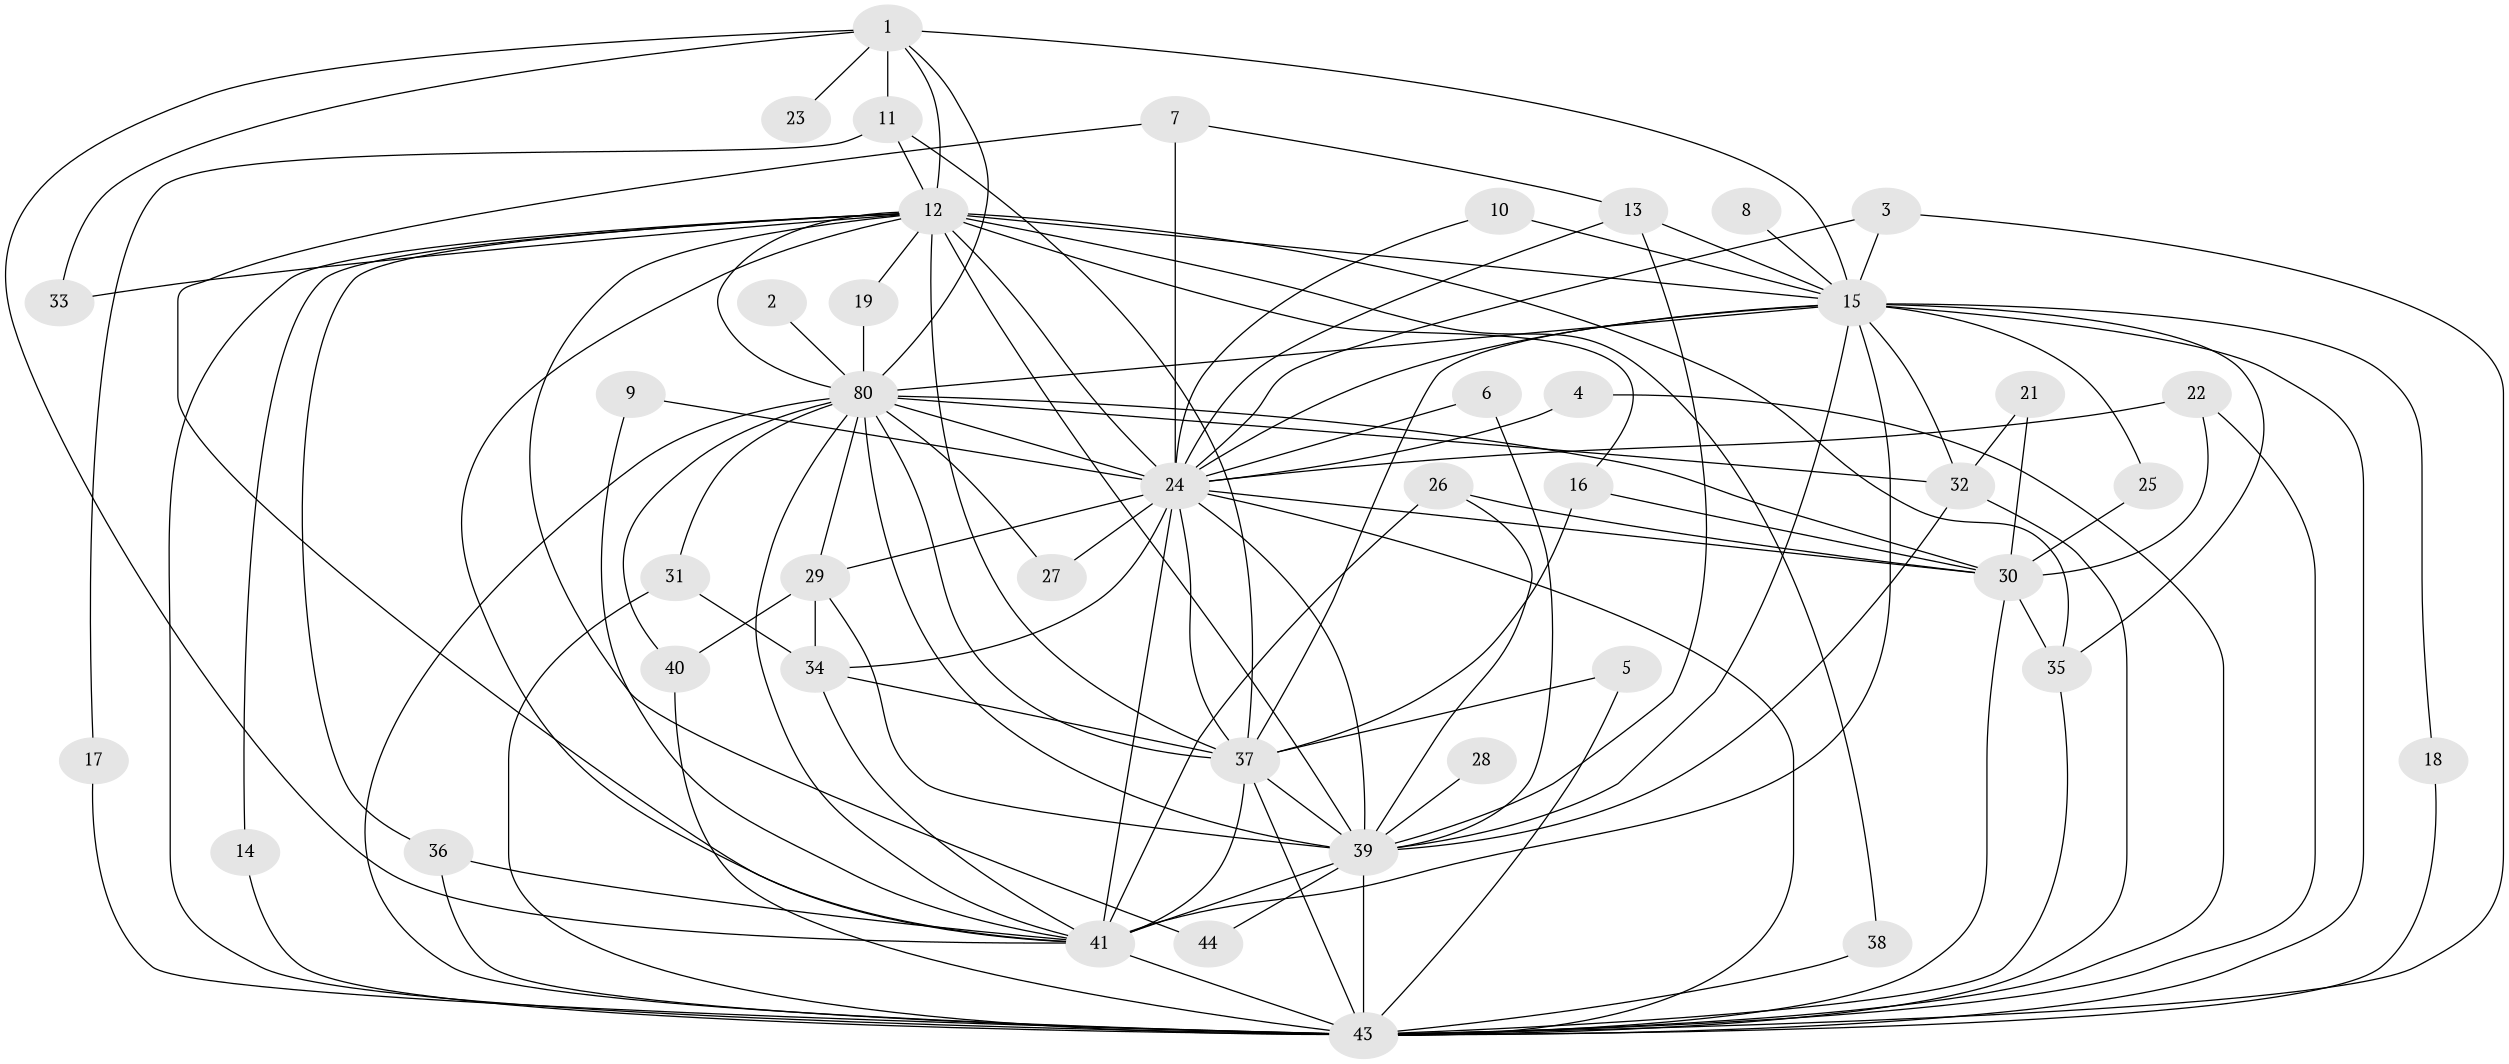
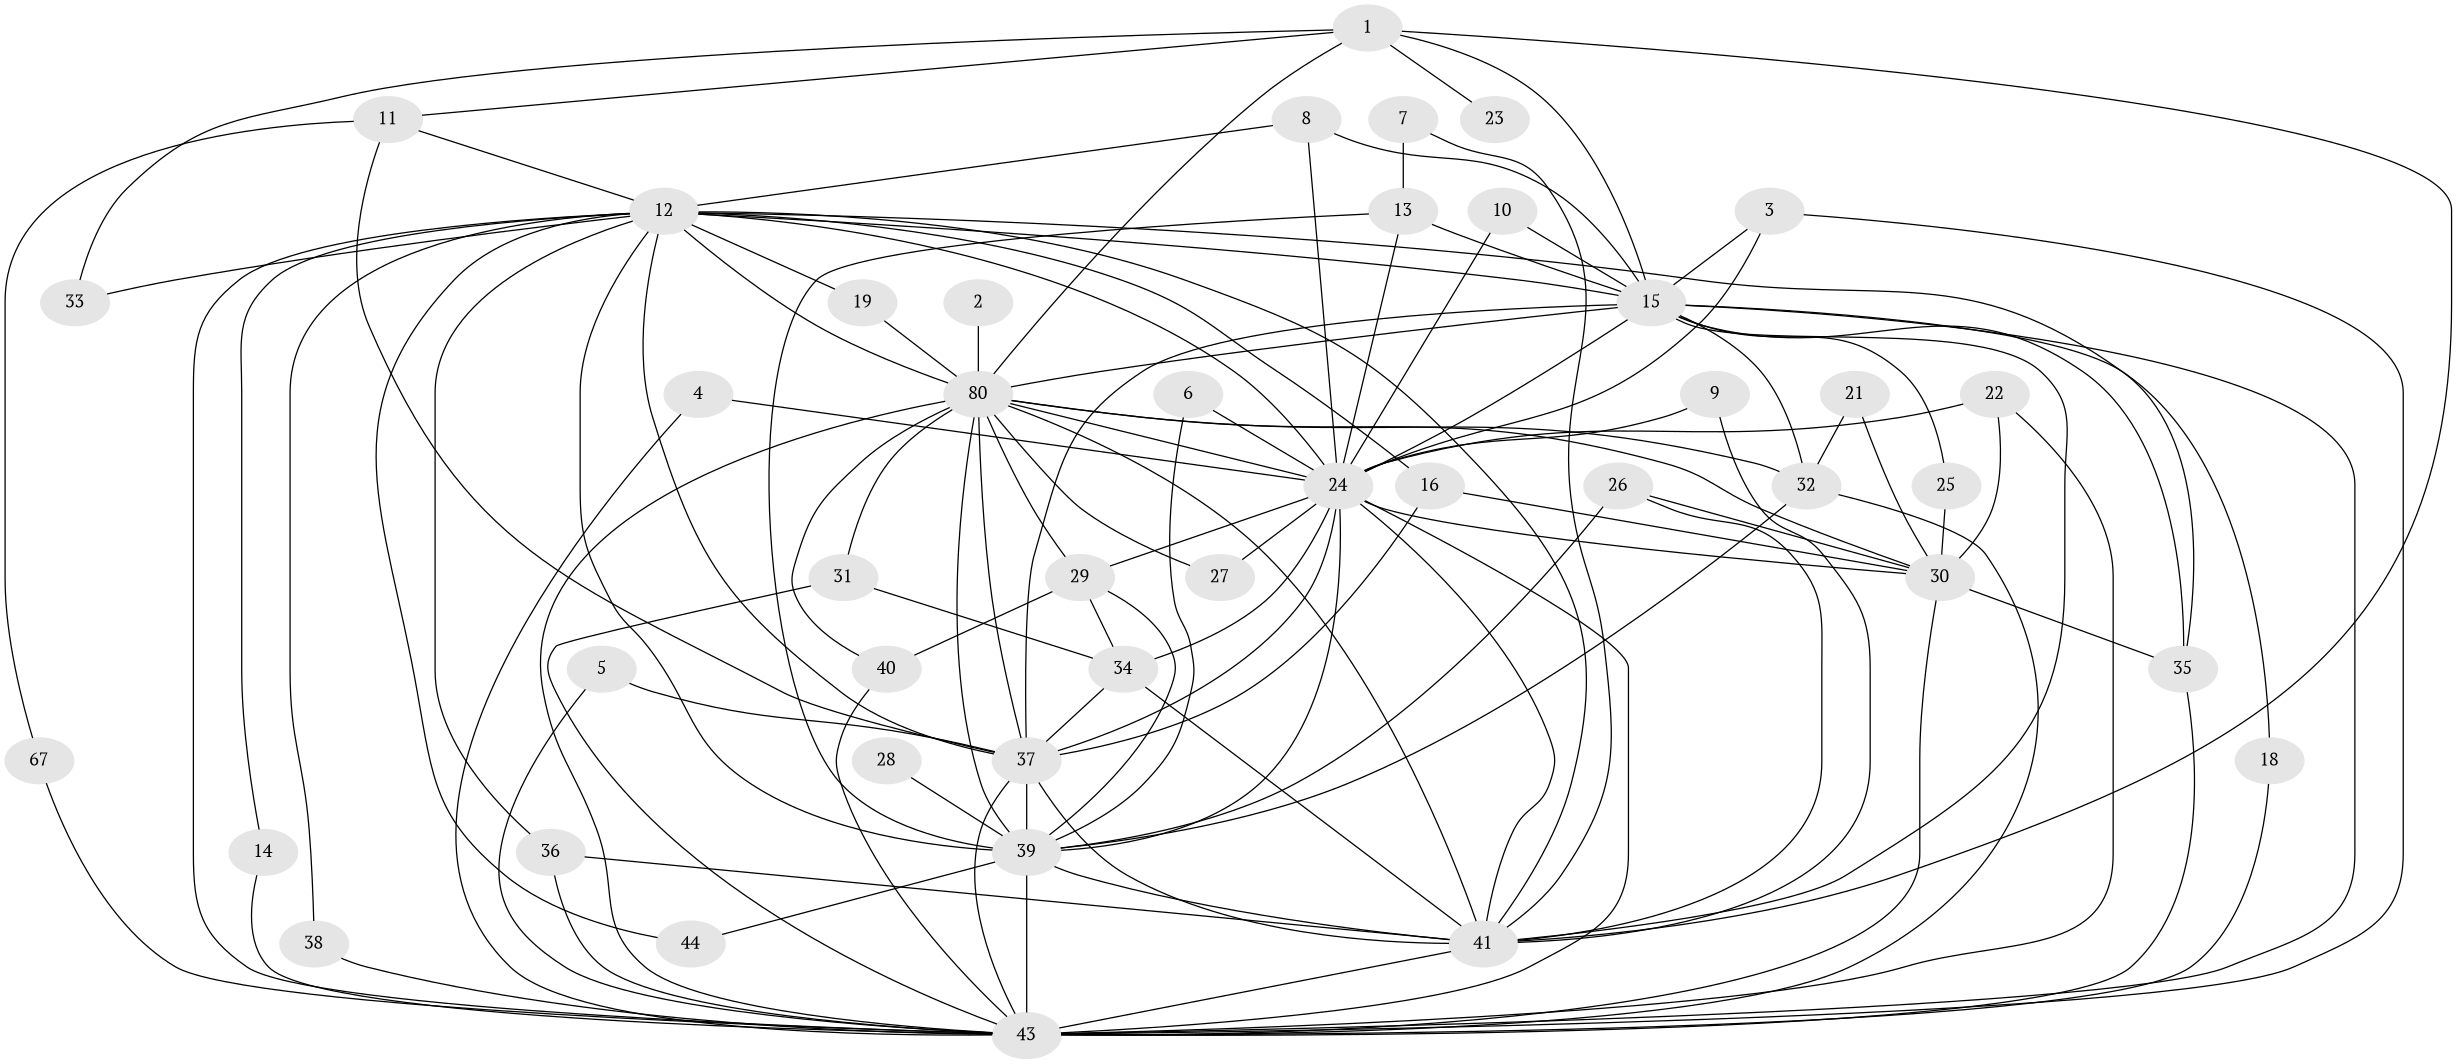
(937, 114) -> (985, 165)
(1175, 303) -> (1322, 303)
(1722, 680) -> none
(94, 761) -> (39, 761)
